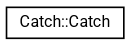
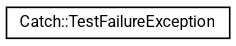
(65, 23) -> (118, 23)
